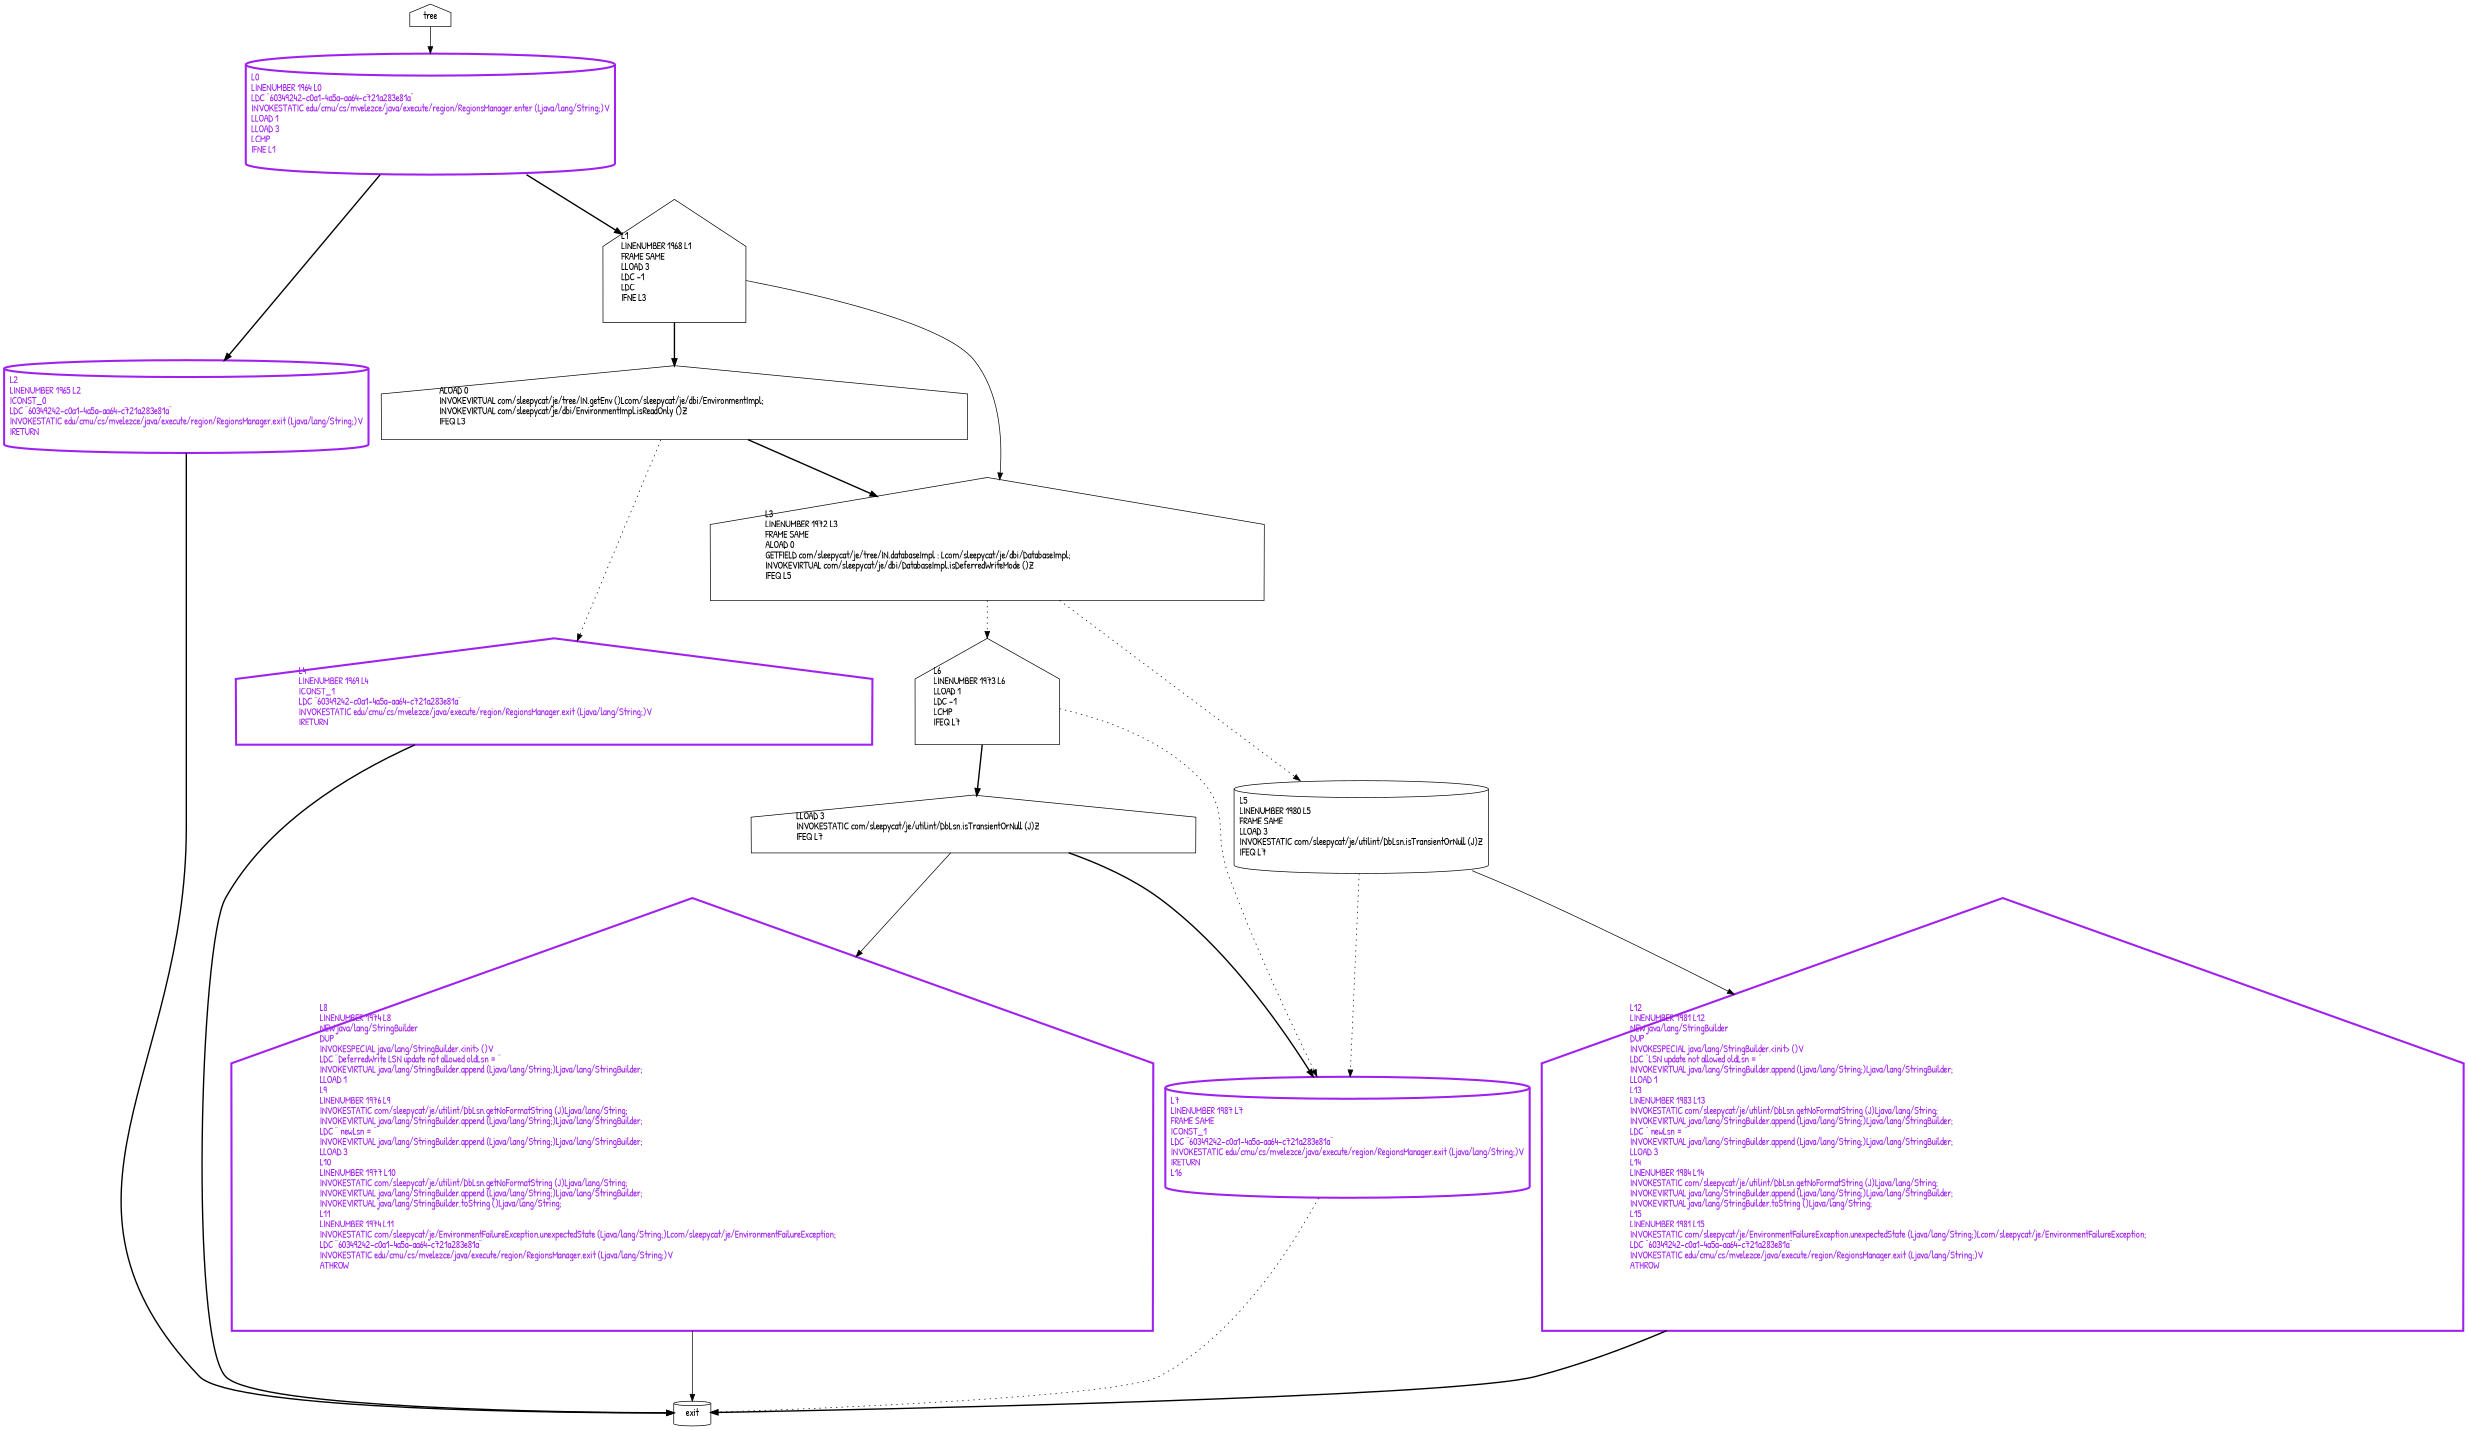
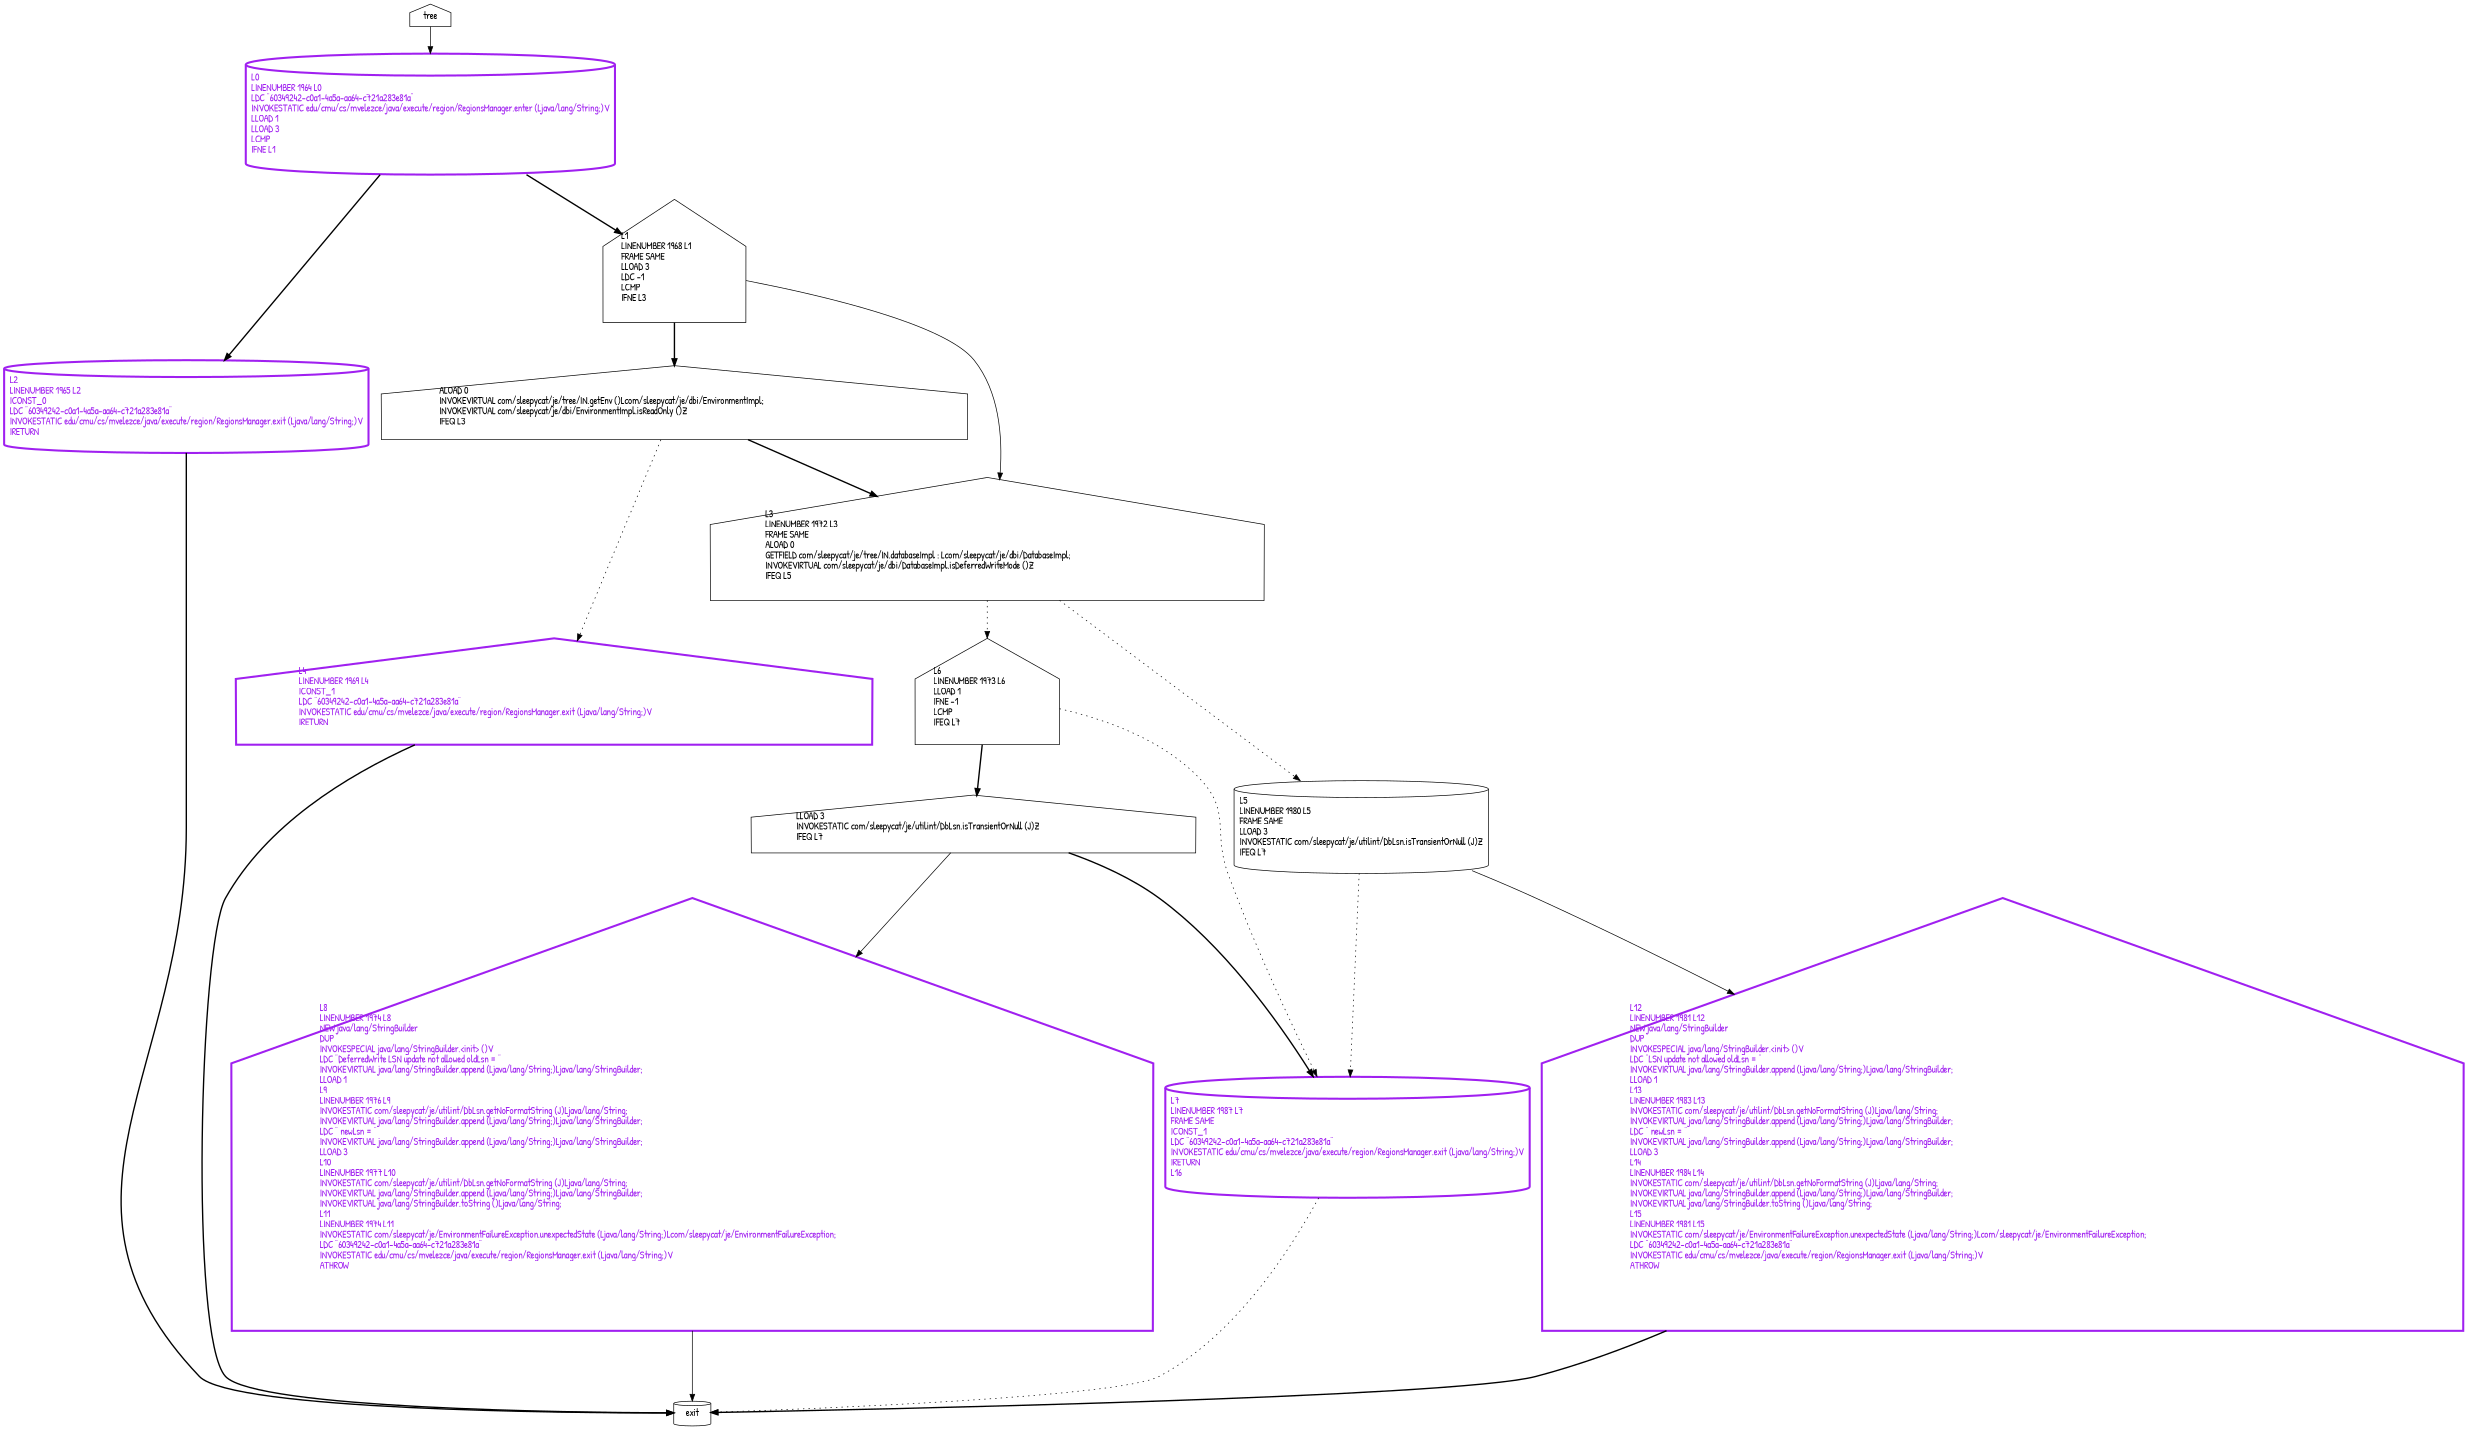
(674, 267) -> (674, 267)
(987, 697) -> (987, 697)
